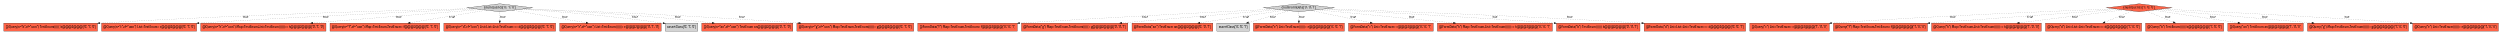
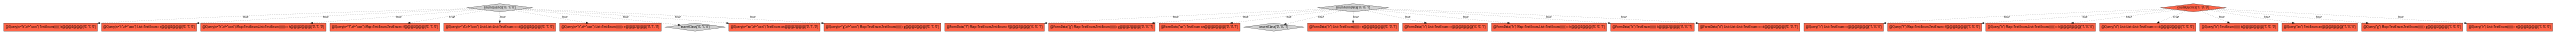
(682, 27) -> (695, 27)
(1233, 27) -> (1274, 27)
